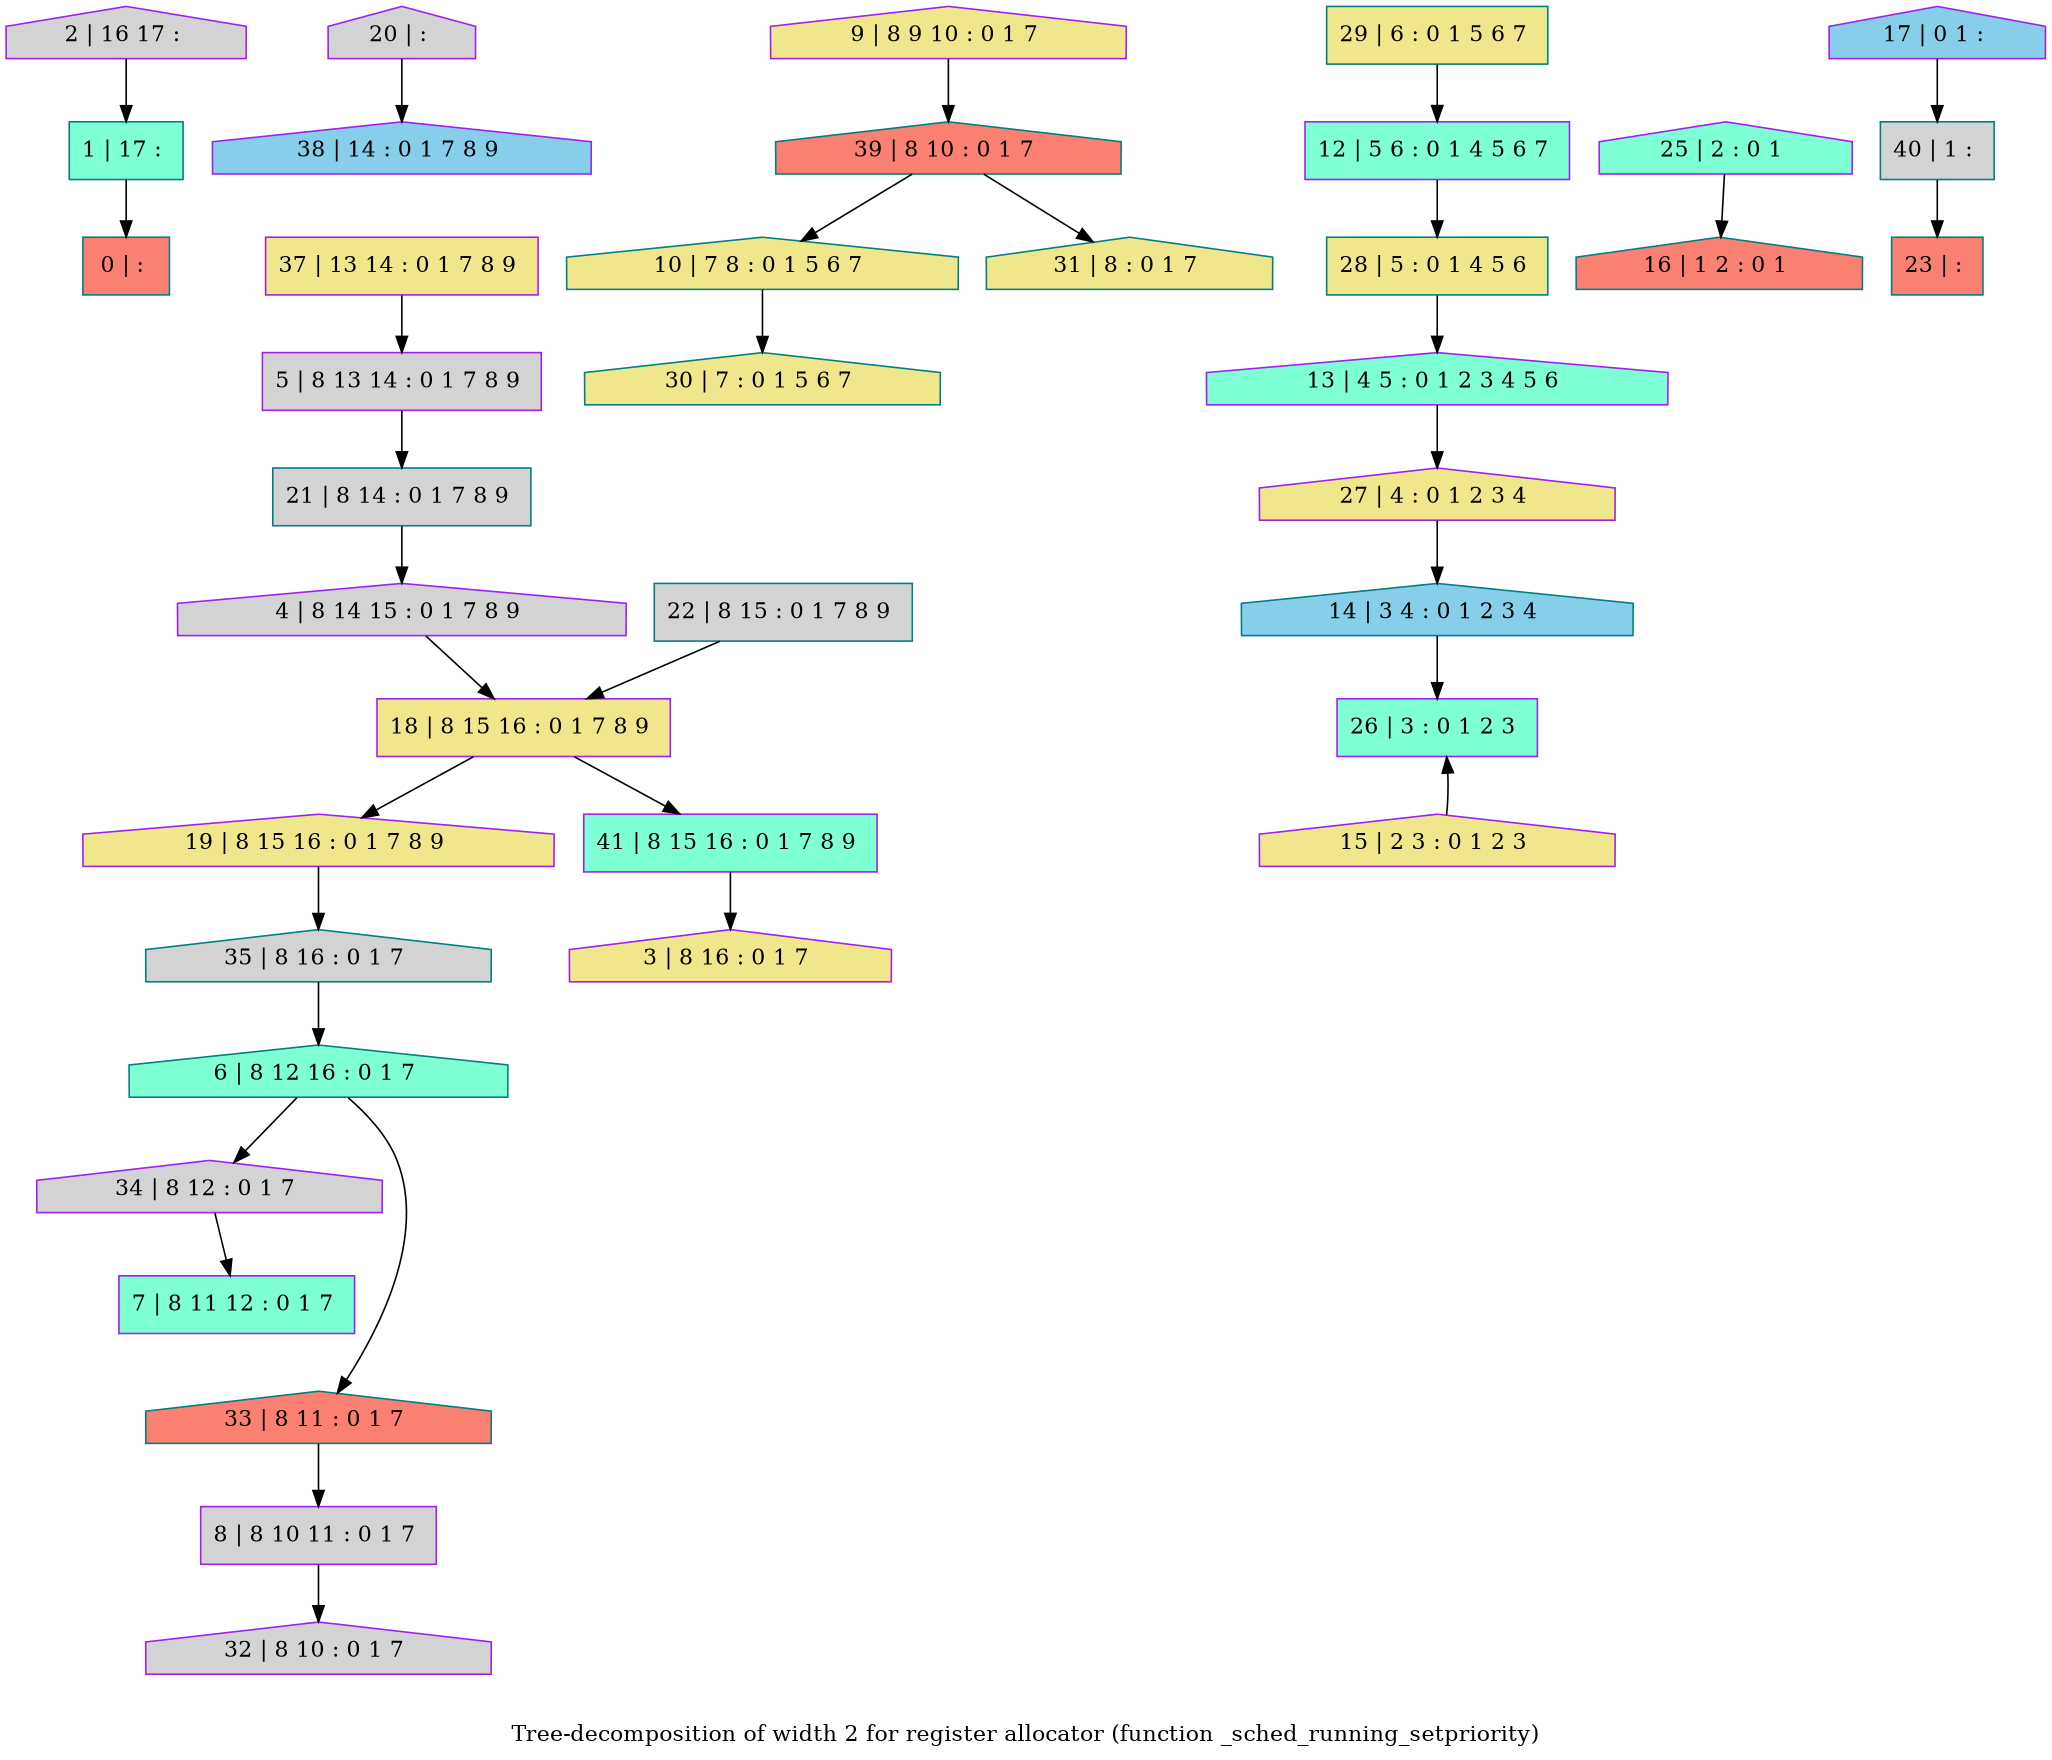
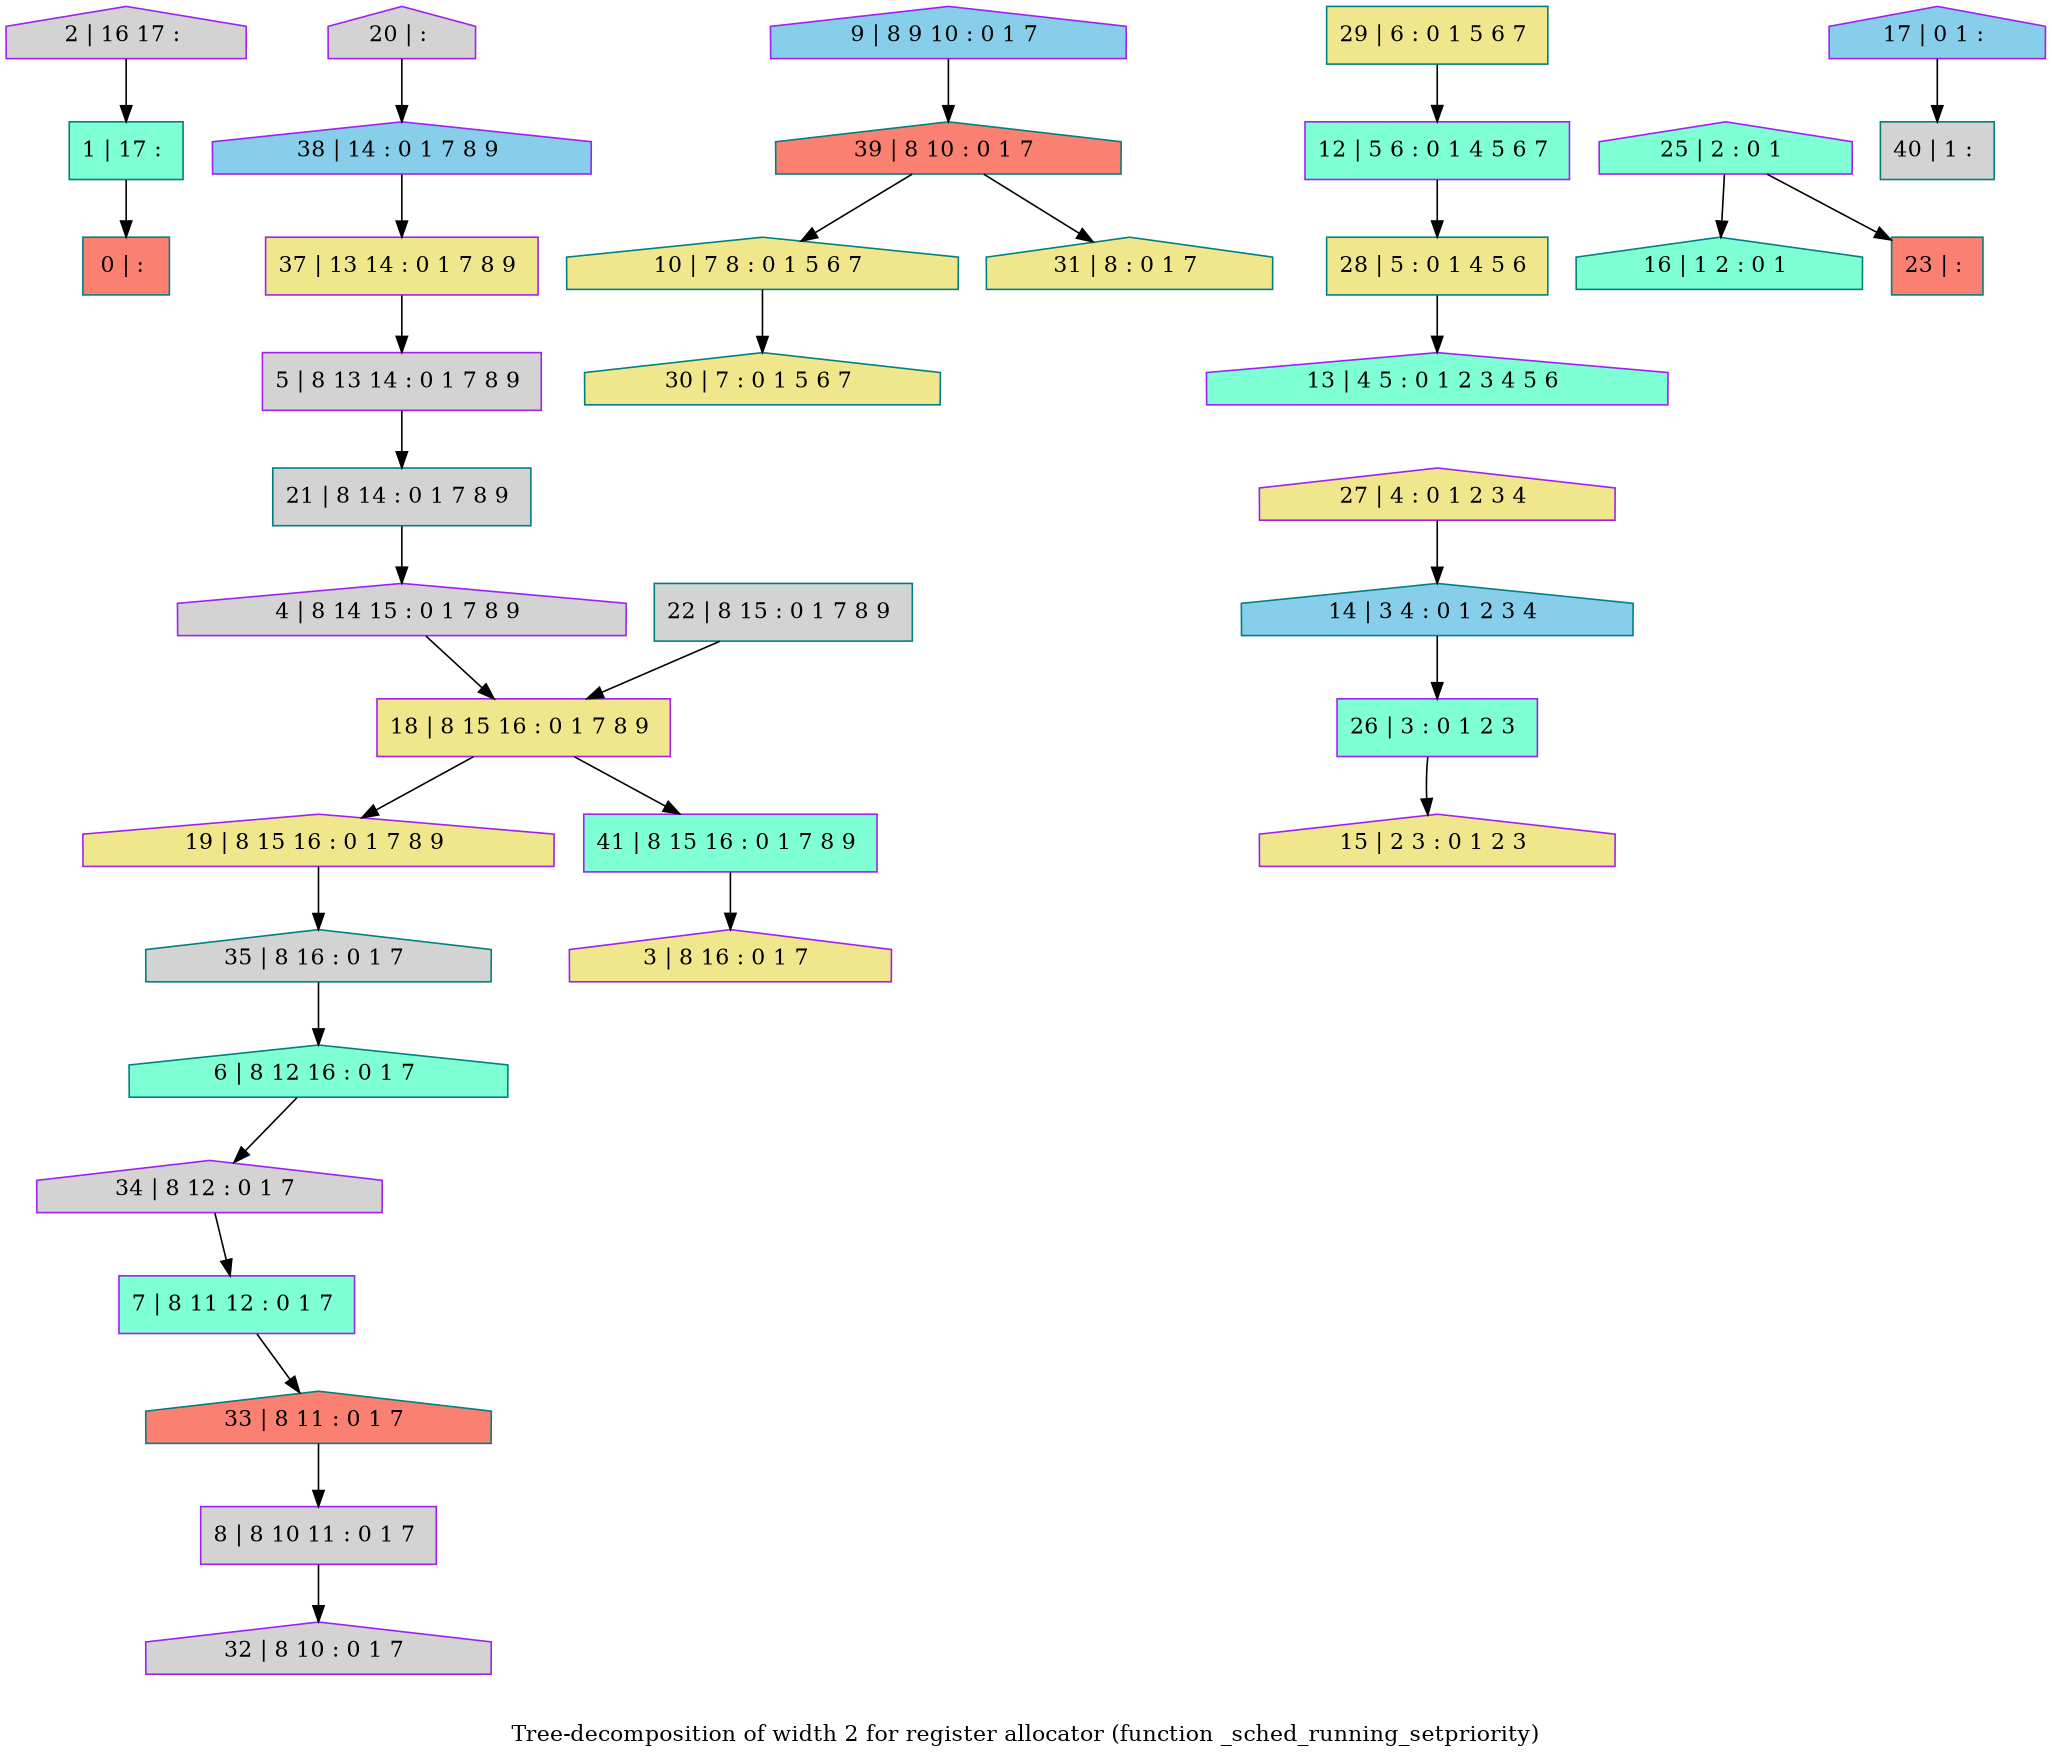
(948, 35) -> (948, 35)
none -> (402, 198)
(1937, 200) -> (1822, 203)
(1719, 266) -> (1719, 266)
(1437, 428) -> none
(1448, 794) -> (1427, 778)
(404, 1235) -> (274, 1357)
